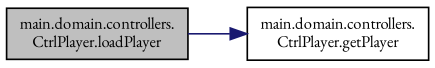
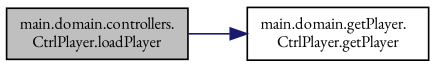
(338, 34) -> (338, 34)
